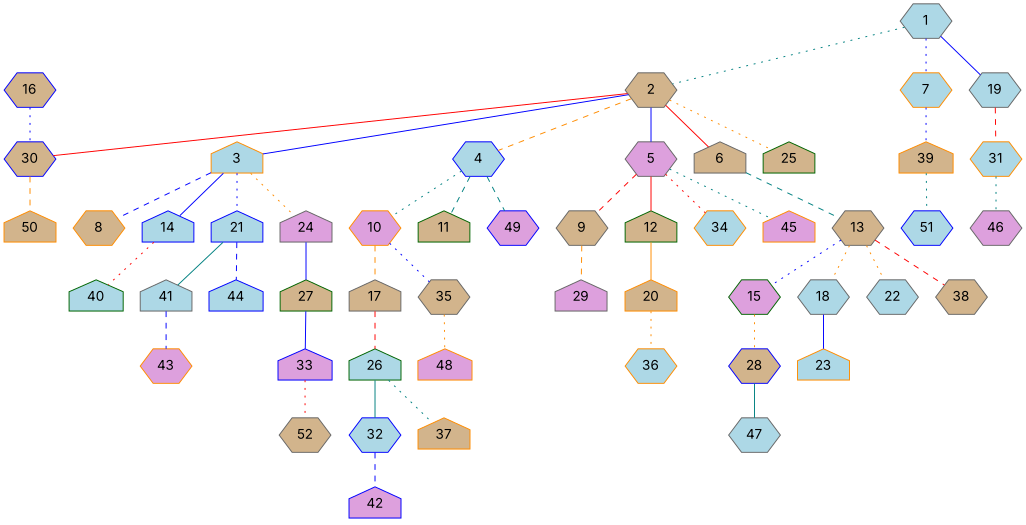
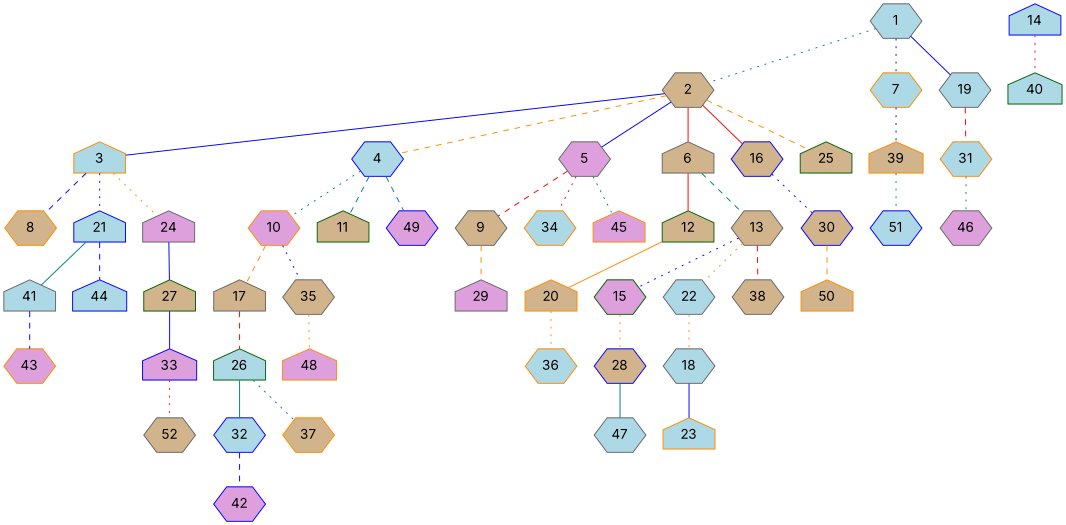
(340, 125) -> (723, 125)
(721, 125) -> (758, 125)
(202, 194) -> none
(651, 194) -> (688, 192)
(841, 263) -> (689, 332)
(444, 435) -> (309, 435)
(375, 504) -> (240, 504)
